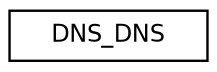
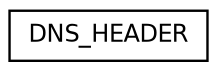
(109, 36) -> (109, 36)
